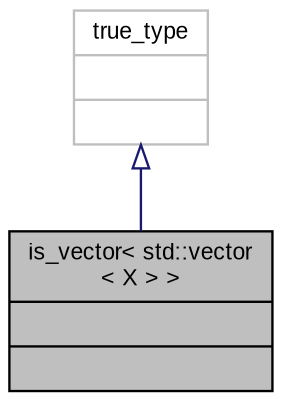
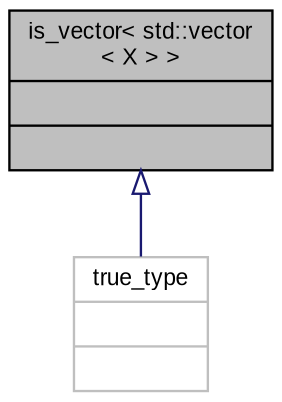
(141, 200) -> (141, 225)
